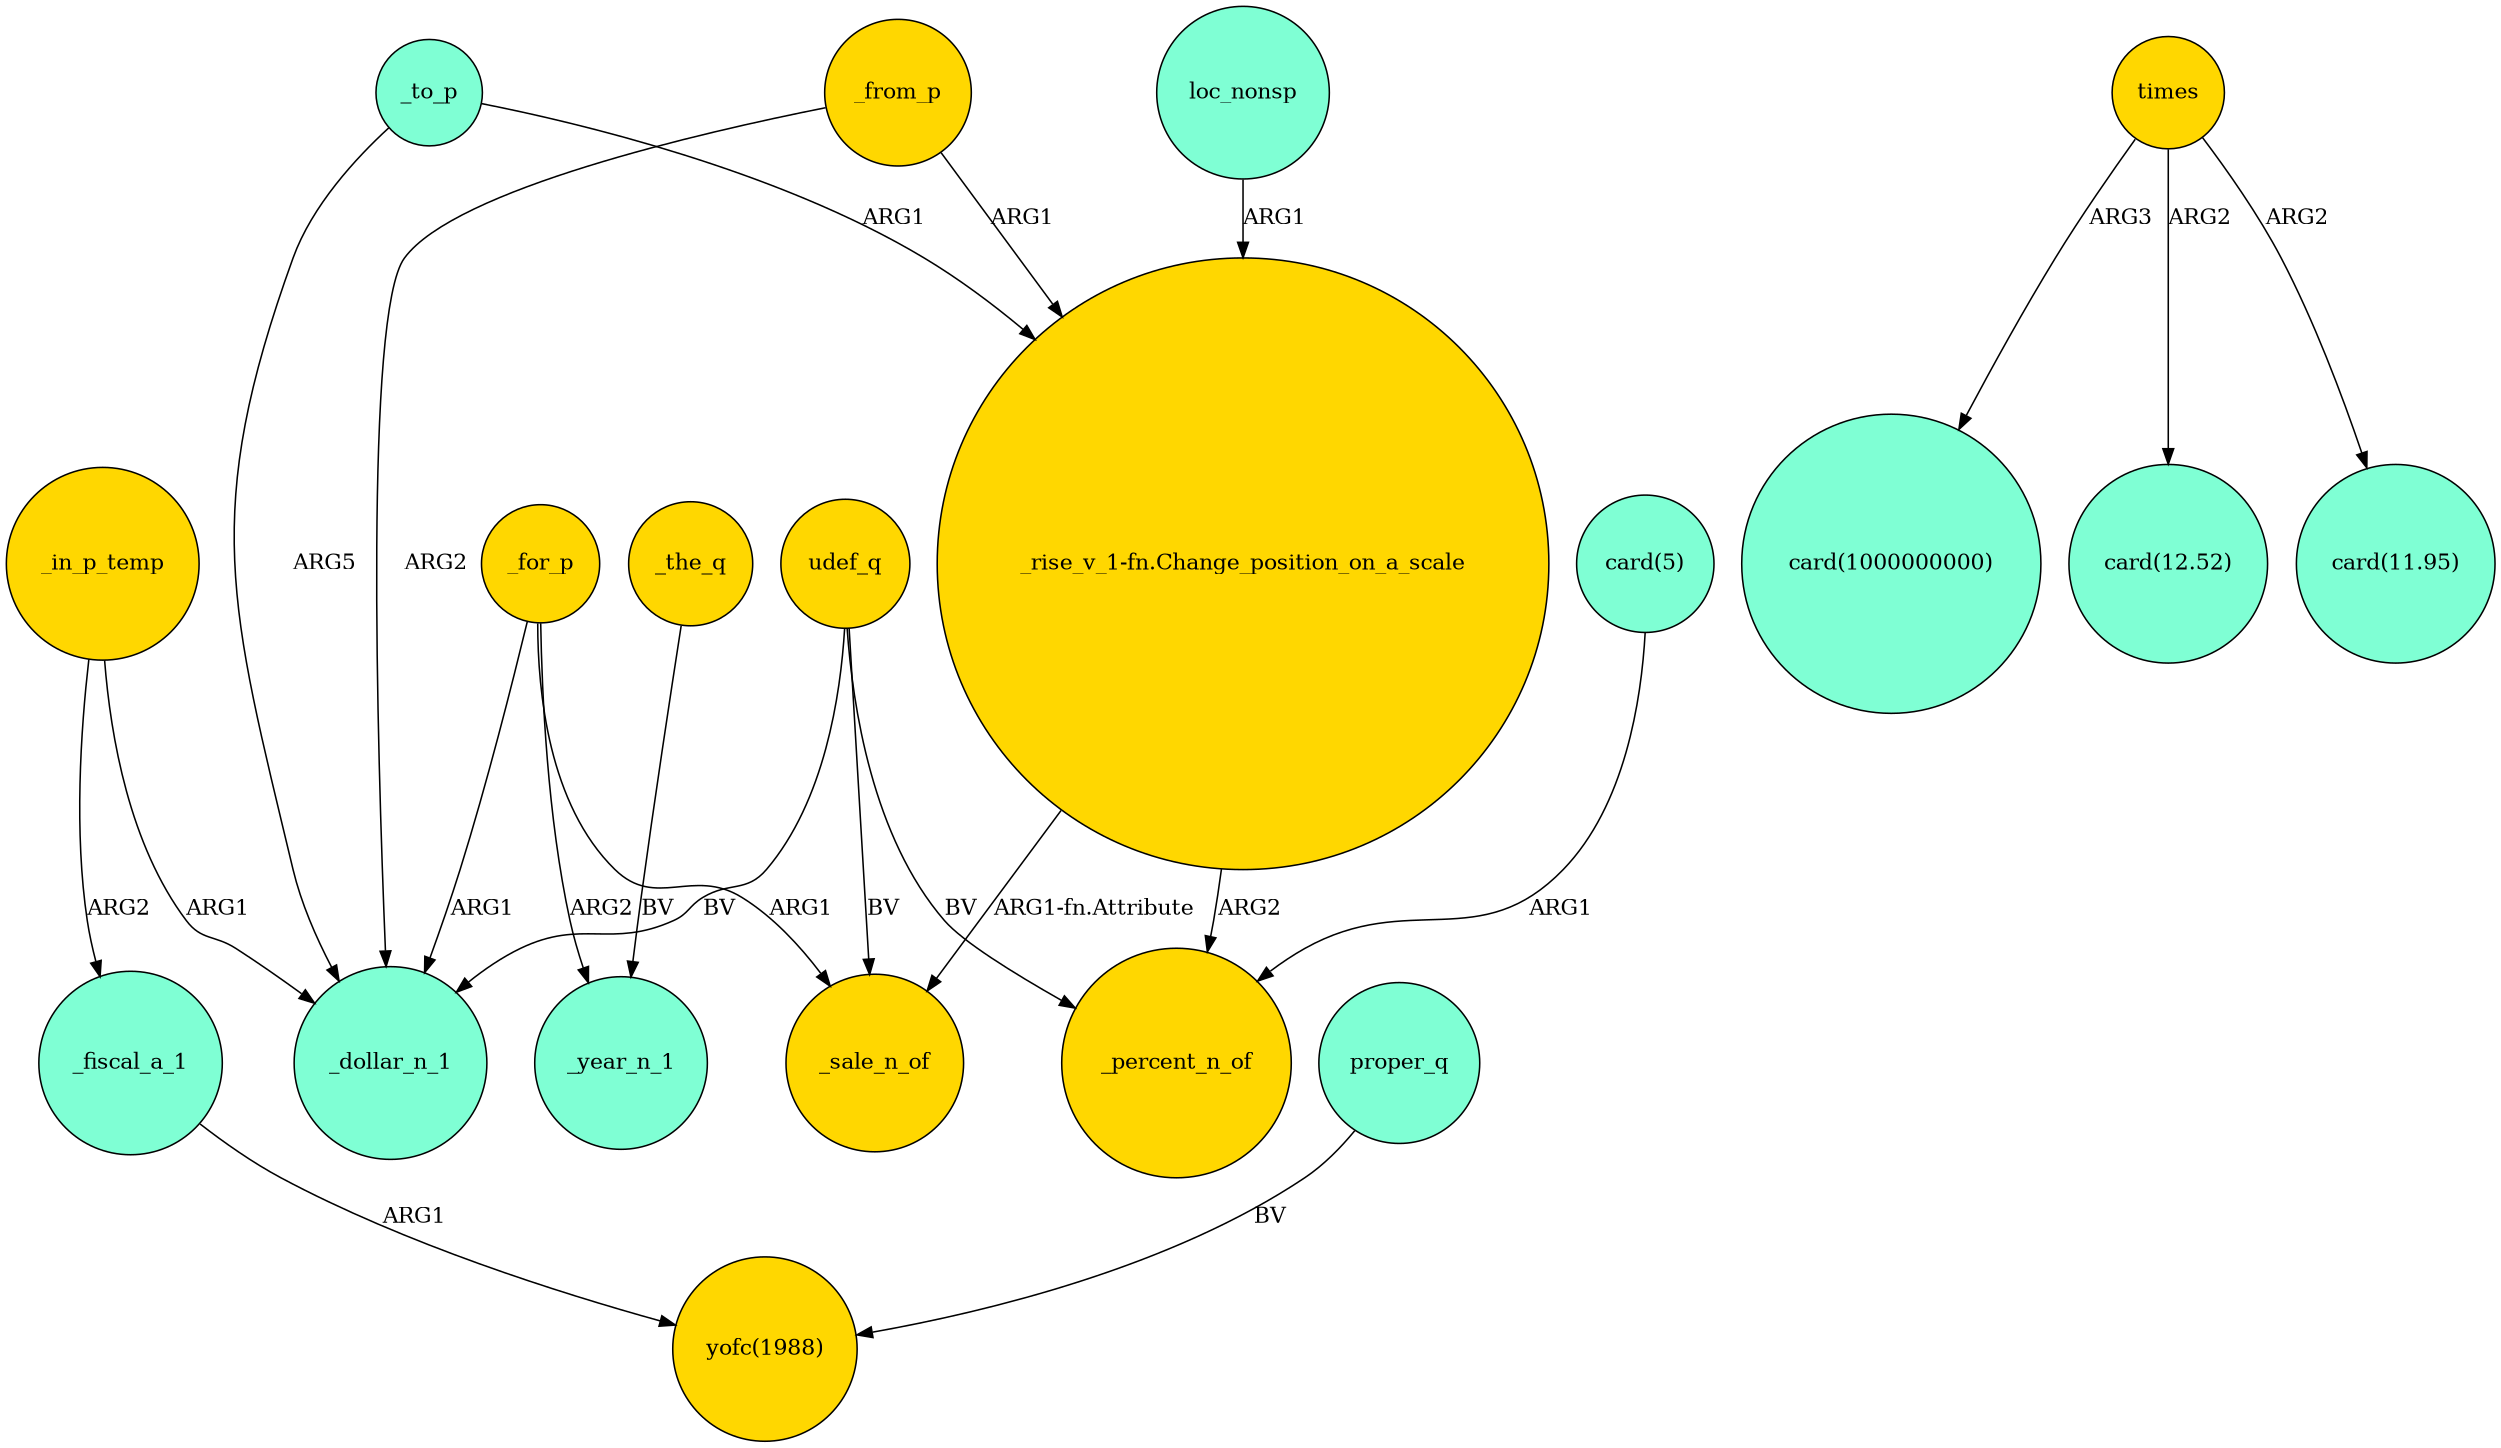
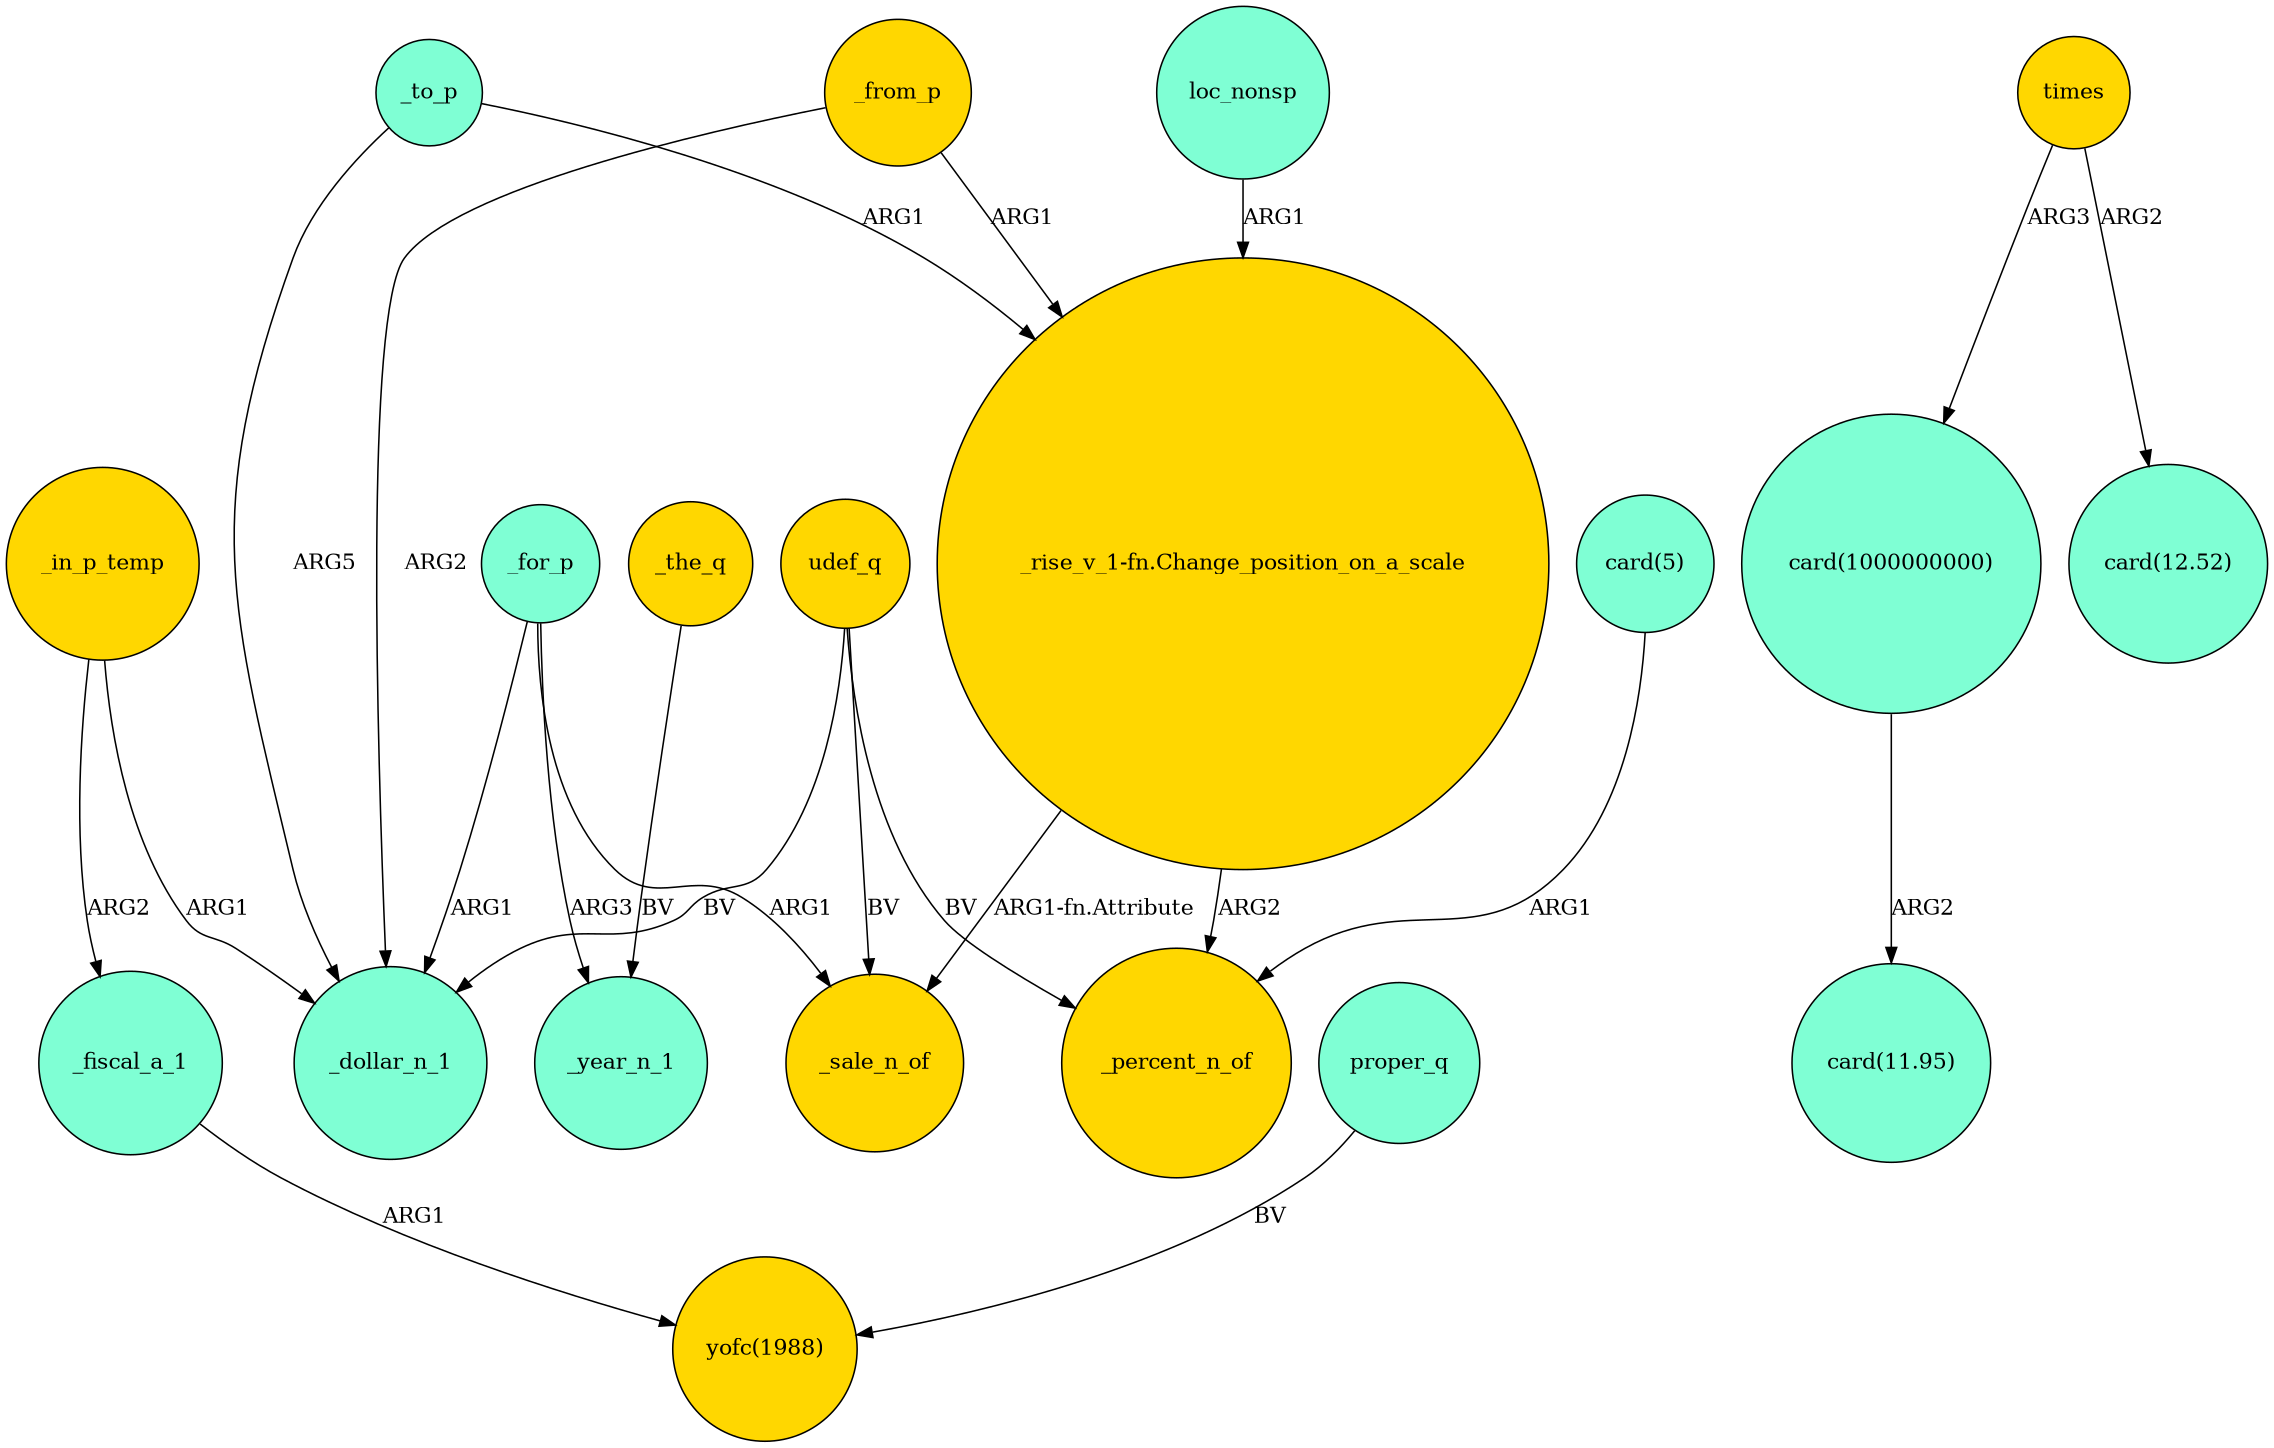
(2296, 288) -> (1891, 831)
(541, 564) -> (541, 564)
(602, 909) -> (602, 909)
